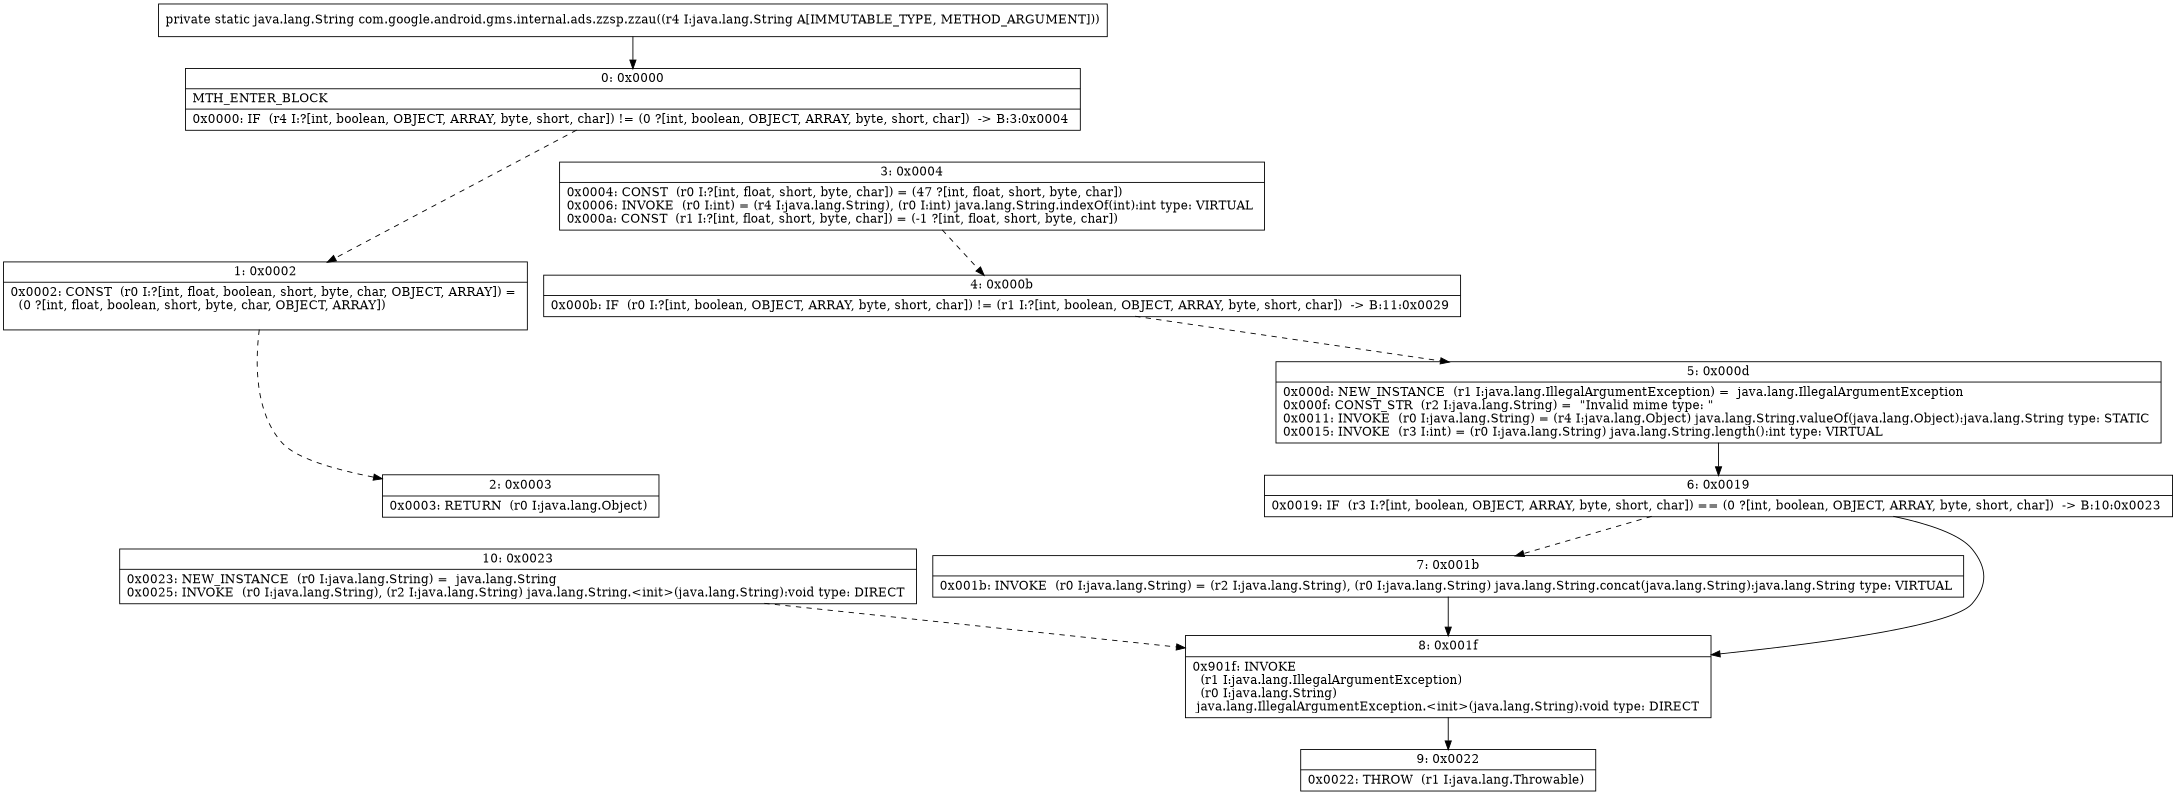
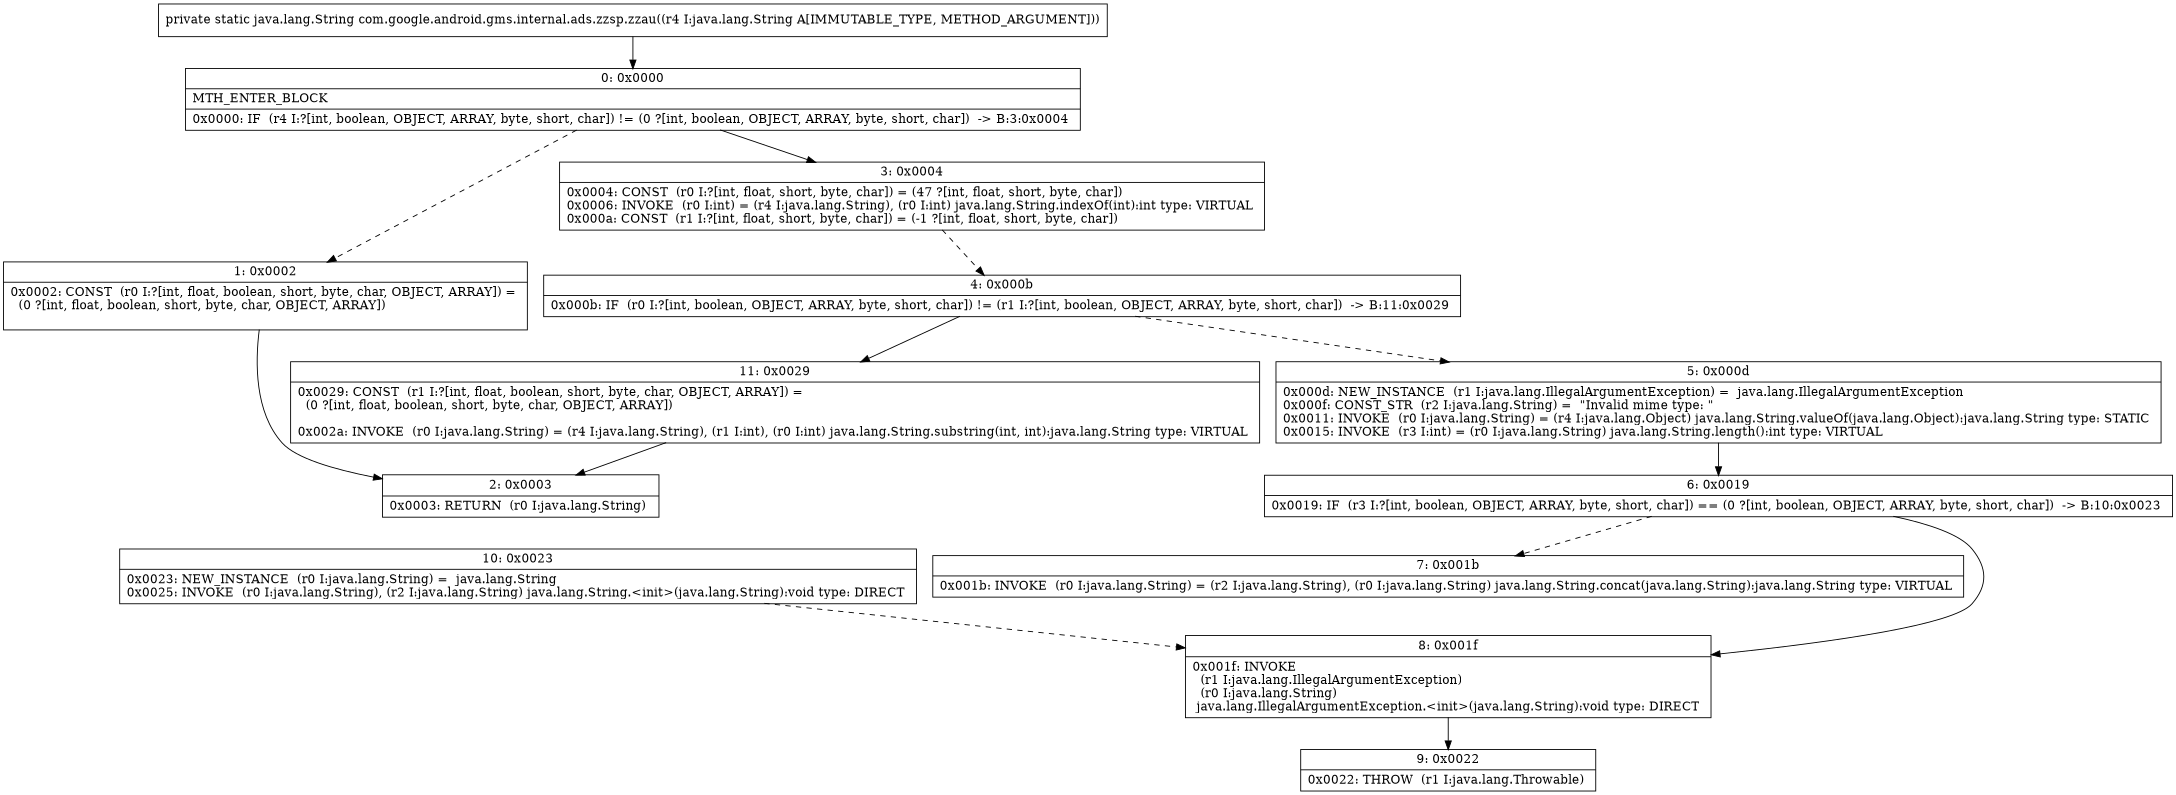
none -> (764, 145)
none -> (775, 402)
(276, 435) -> (276, 435)
(521, 506) -> (520, 506)
(1448, 612) -> none
(1249, 667) -> (1249, 667)
